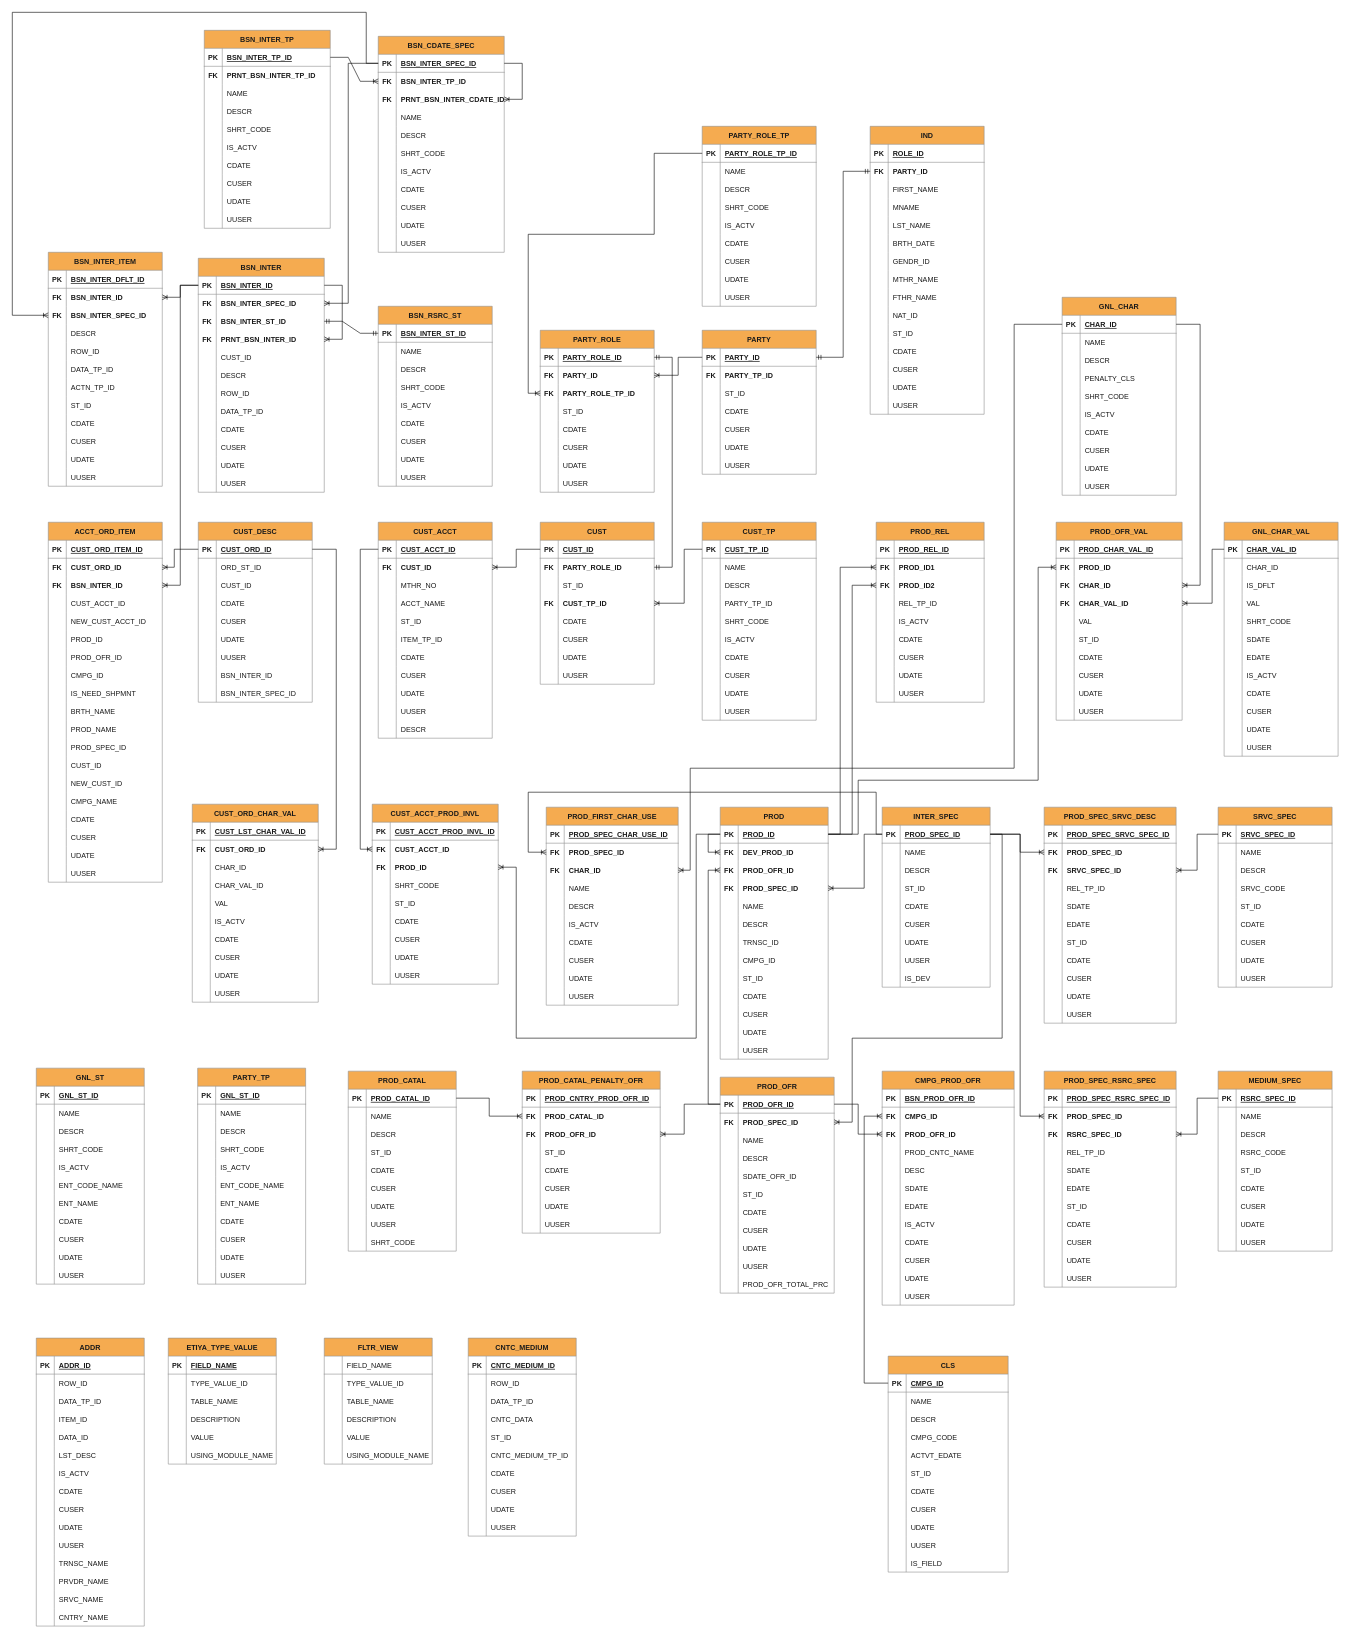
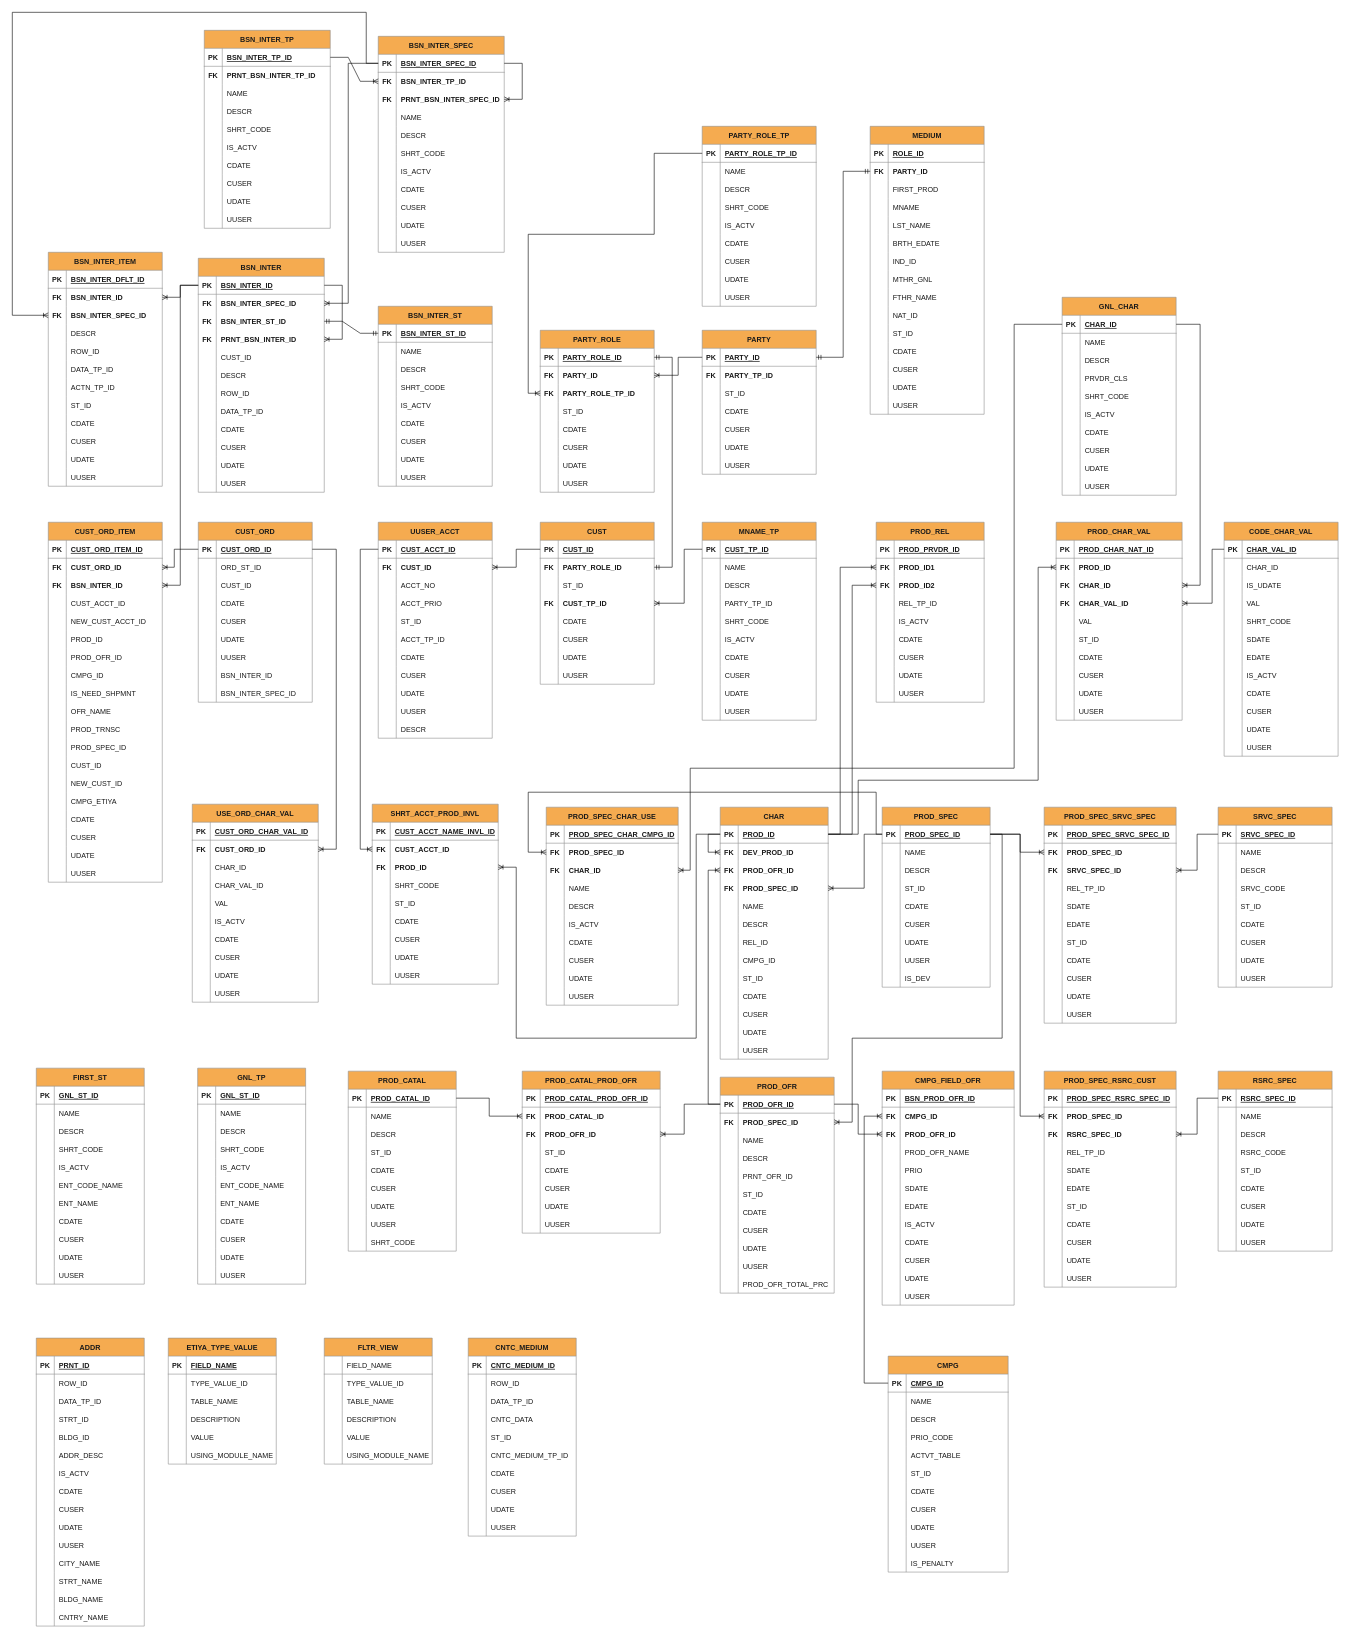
(441, 46) -> (441, 46)
(447, 100) -> (445, 100)
(927, 136) -> (927, 136)
(913, 190) -> (913, 190)
(911, 244) -> (913, 244)
(909, 262) -> (905, 262)
(911, 280) -> (909, 280)
(435, 316) -> (435, 316)
(1107, 379) -> (1103, 379)
(105, 532) -> (105, 532)
(255, 532) -> (255, 532)
(435, 532) -> (435, 532)
(759, 532) -> (759, 532)
(1119, 532) -> (1119, 532)
(1281, 532) -> (1281, 532)
(921, 550) -> (925, 550)
(1111, 550) -> (1111, 550)
(415, 586) -> (415, 586)
(1261, 586) -> (1263, 586)
(419, 604) -> (419, 604)
(421, 640) -> (421, 640)
(89, 712) -> (87, 712)
(89, 730) -> (91, 730)
(89, 802) -> (91, 802)
(255, 814) -> (255, 814)
(435, 814) -> (435, 814)
(612, 817) -> (612, 817)
(774, 817) -> (774, 817)
(936, 817) -> (936, 817)
(1110, 817) -> (1110, 817)
(255, 832) -> (255, 832)
(439, 832) -> (439, 832)
(611, 835) -> (613, 835)
(759, 943) -> (755, 943)
(90, 1078) -> (90, 1078)
(251, 1078) -> (251, 1078)
(591, 1081) -> (591, 1081)
(948, 1081) -> (948, 1081)
(1110, 1081) -> (1110, 1081)
(1275, 1081) -> (1275, 1081)
(589, 1099) -> (589, 1099)
(933, 1153) -> (931, 1153)
(913, 1171) -> (913, 1171)
(767, 1177) -> (765, 1177)
(73, 1366) -> (73, 1366)
(948, 1366) -> (948, 1366)
(73, 1420) -> (73, 1420)
(73, 1438) -> (73, 1438)
(929, 1438) -> (929, 1438)
(75, 1456) -> (77, 1456)
(933, 1456) -> (933, 1456)
(79, 1564) -> (77, 1564)
(927, 1564) -> (931, 1564)
(79, 1582) -> (77, 1582)
(77, 1600) -> (77, 1600)
